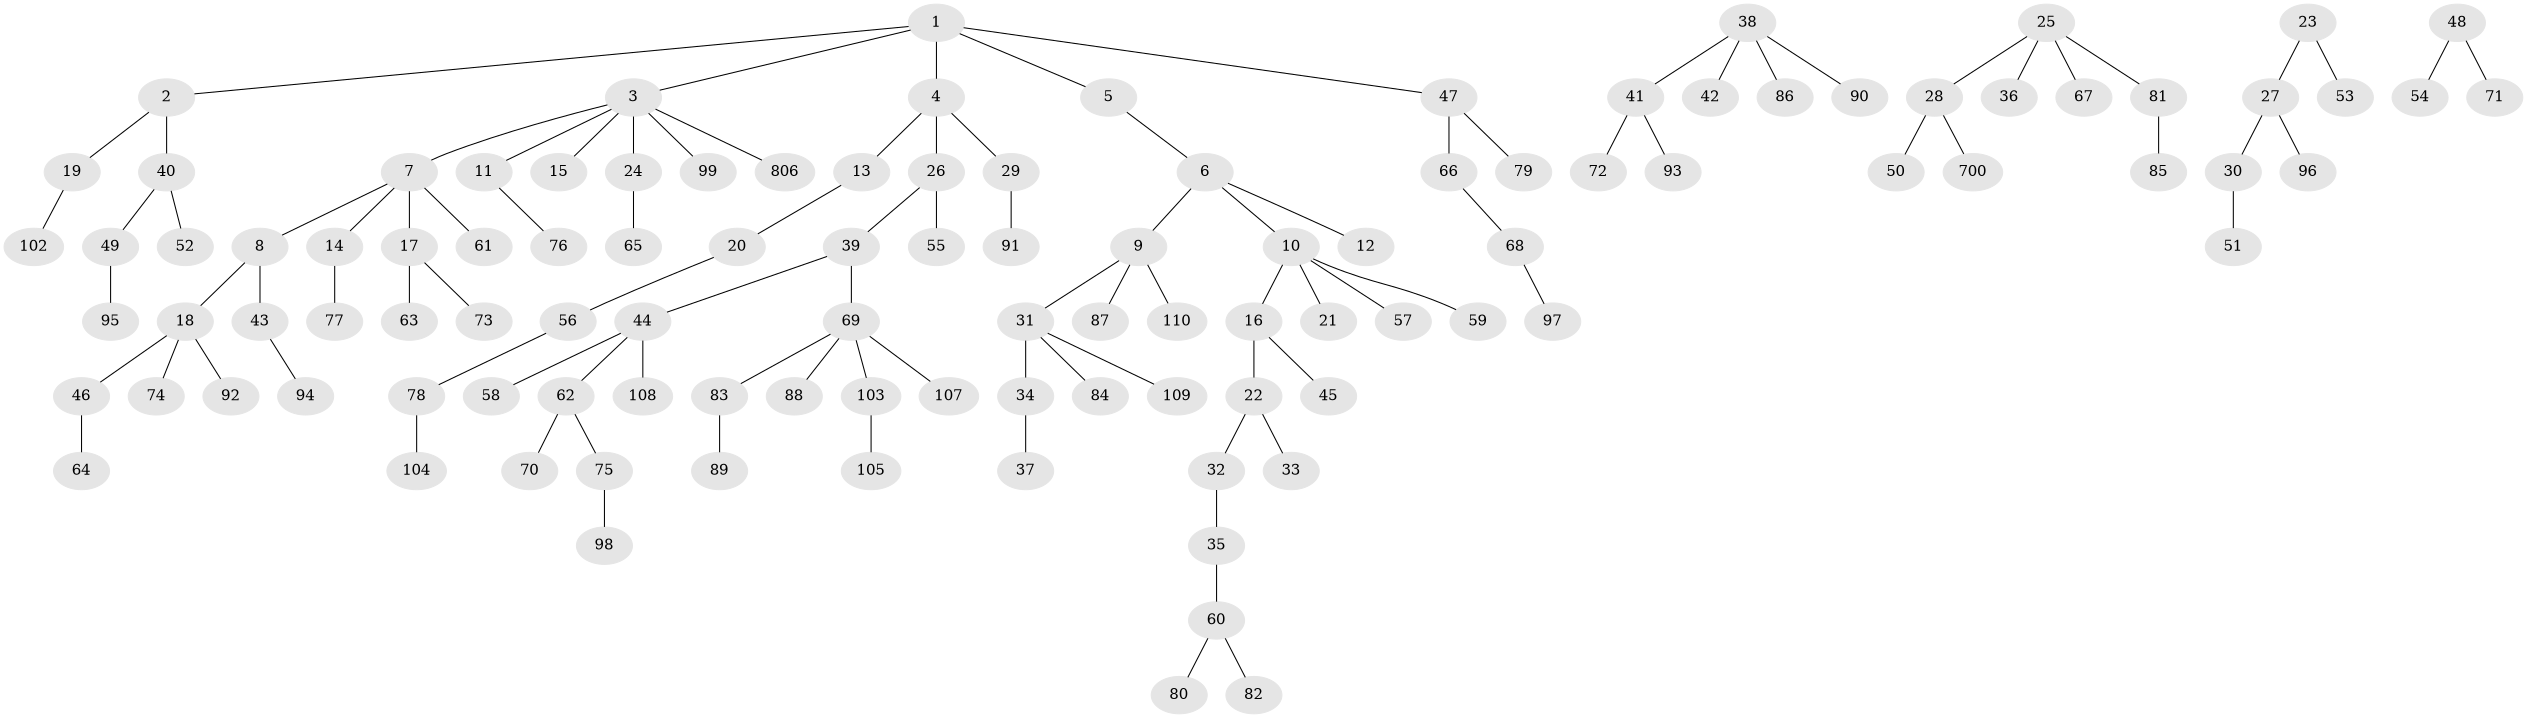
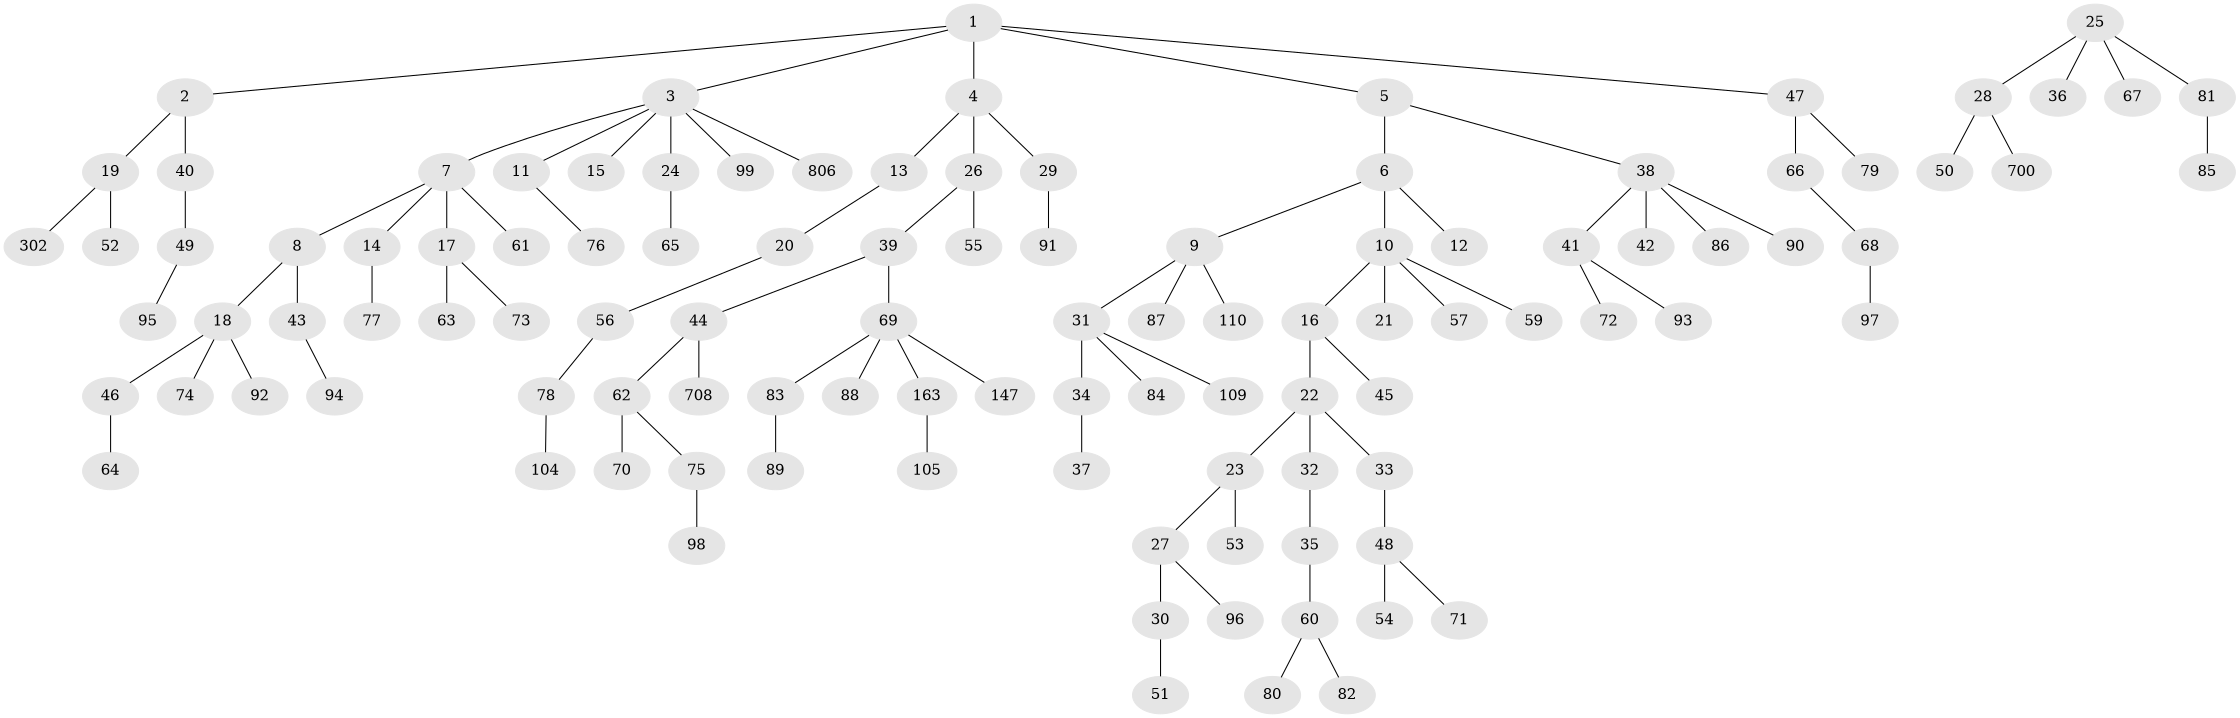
none -> (1515, 135)
(176, 210) -> (111, 210)
(34, 247) -> (34, 247)
(491, 396) -> none
(643, 396) -> (699, 396)
(871, 396) -> (927, 396)
(949, 396) -> (1005, 396)
none -> (1273, 434)
none -> (1385, 508)
